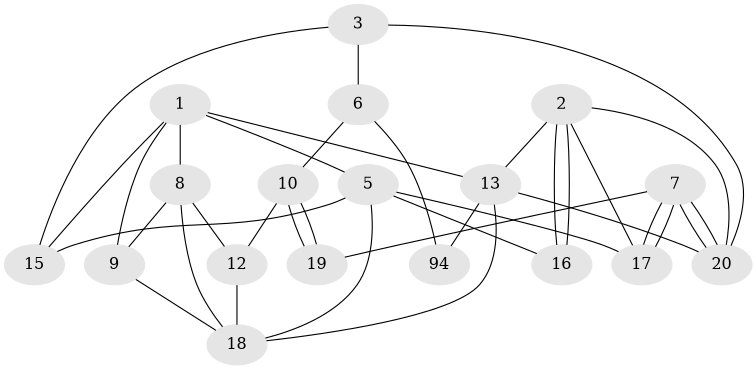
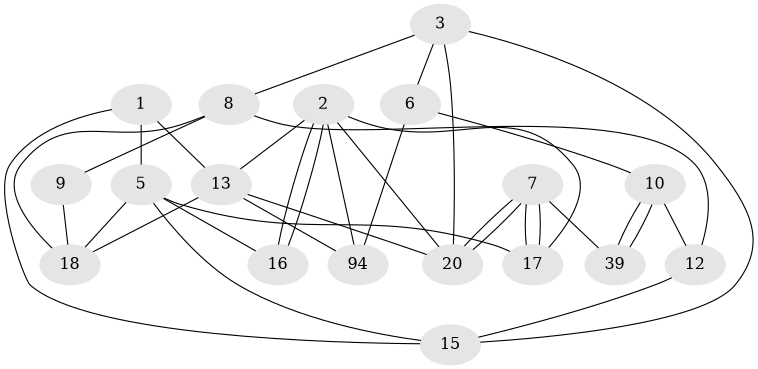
(180, 145) -> (335, 65)
(134, 180) -> none
none -> (341, 184)
(317, 265) -> (615, 265)
(237, 305) -> (576, 311)
